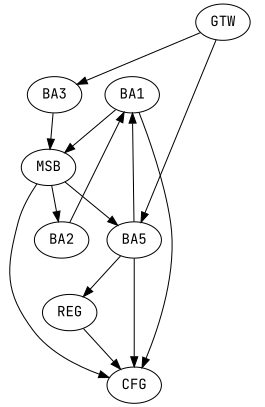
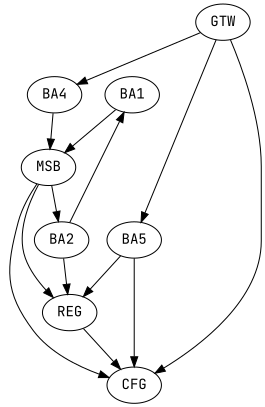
(55, 95) -> (55, 95)
(133, 172) -> none
(87, 200) -> (22, 239)
(172, 235) -> (261, 222)
none -> (65, 271)
